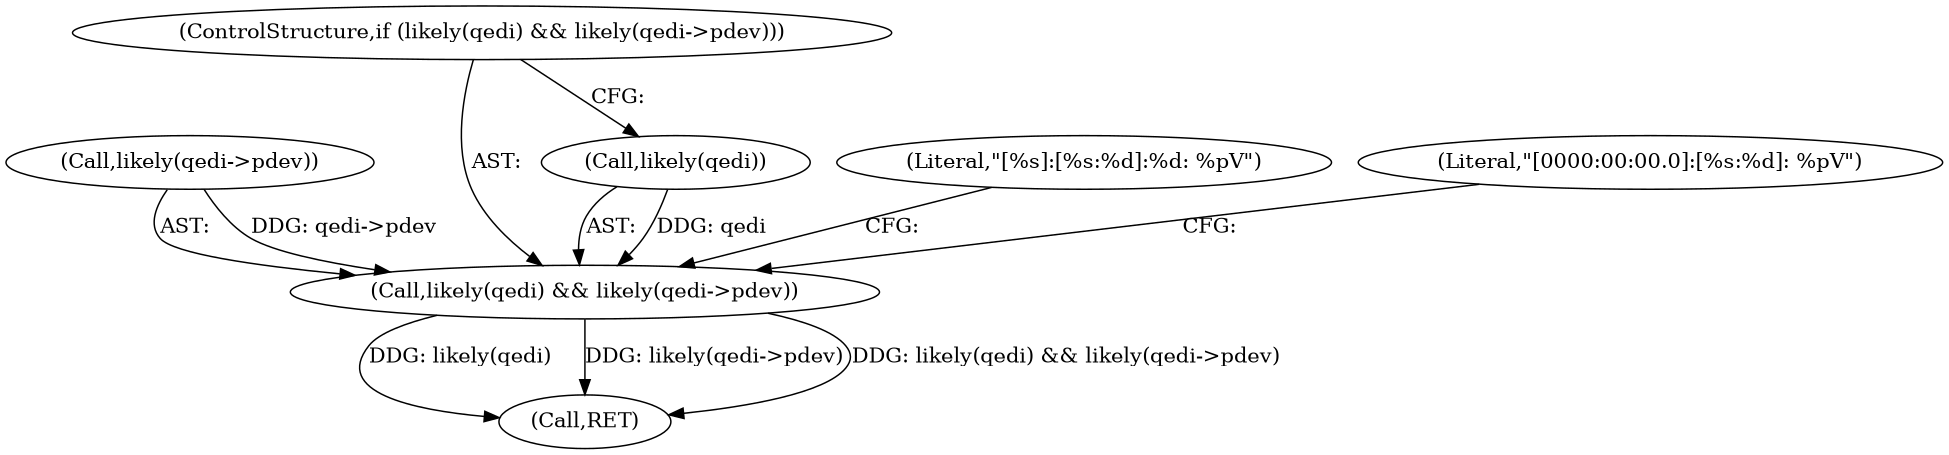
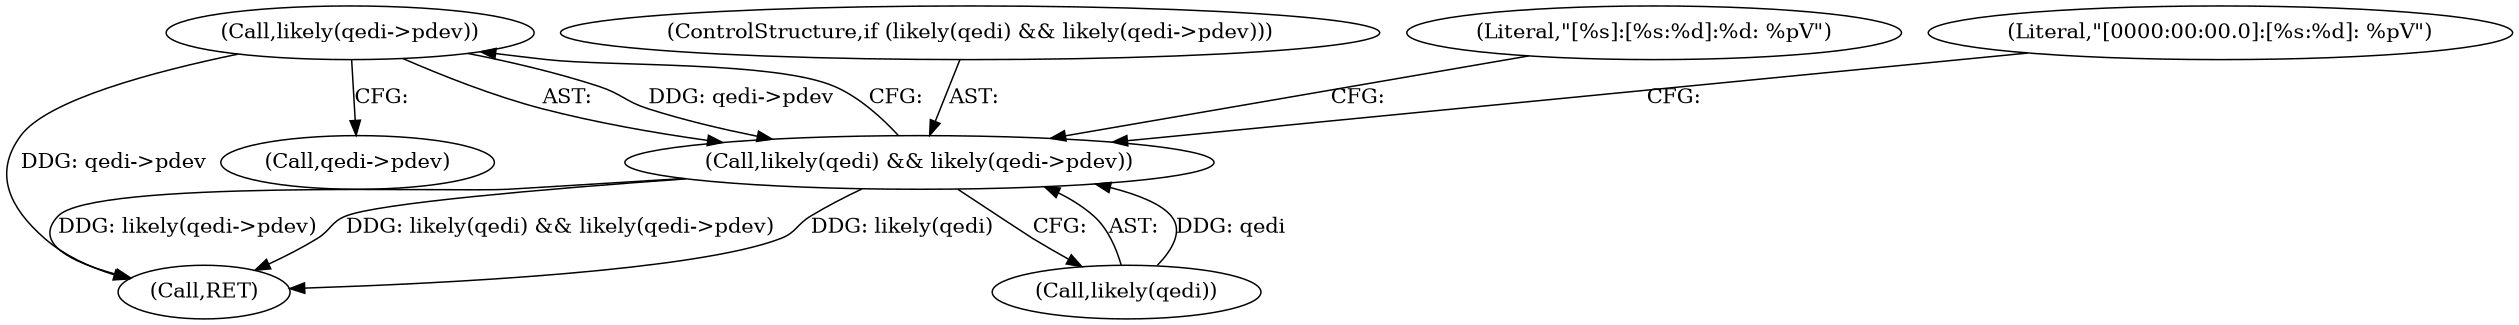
none -> (706, 67)
(573, 94) -> (1013, 225)
none -> (34, 123)
none -> (358, 162)
